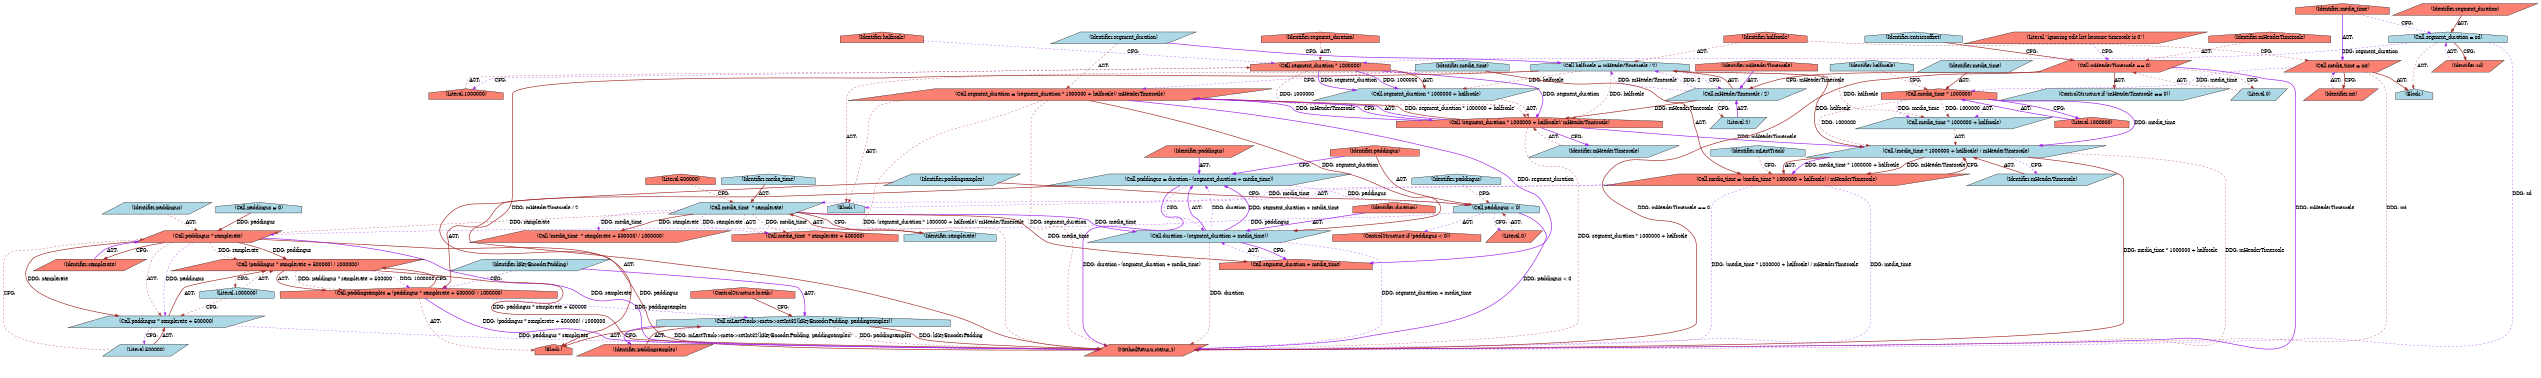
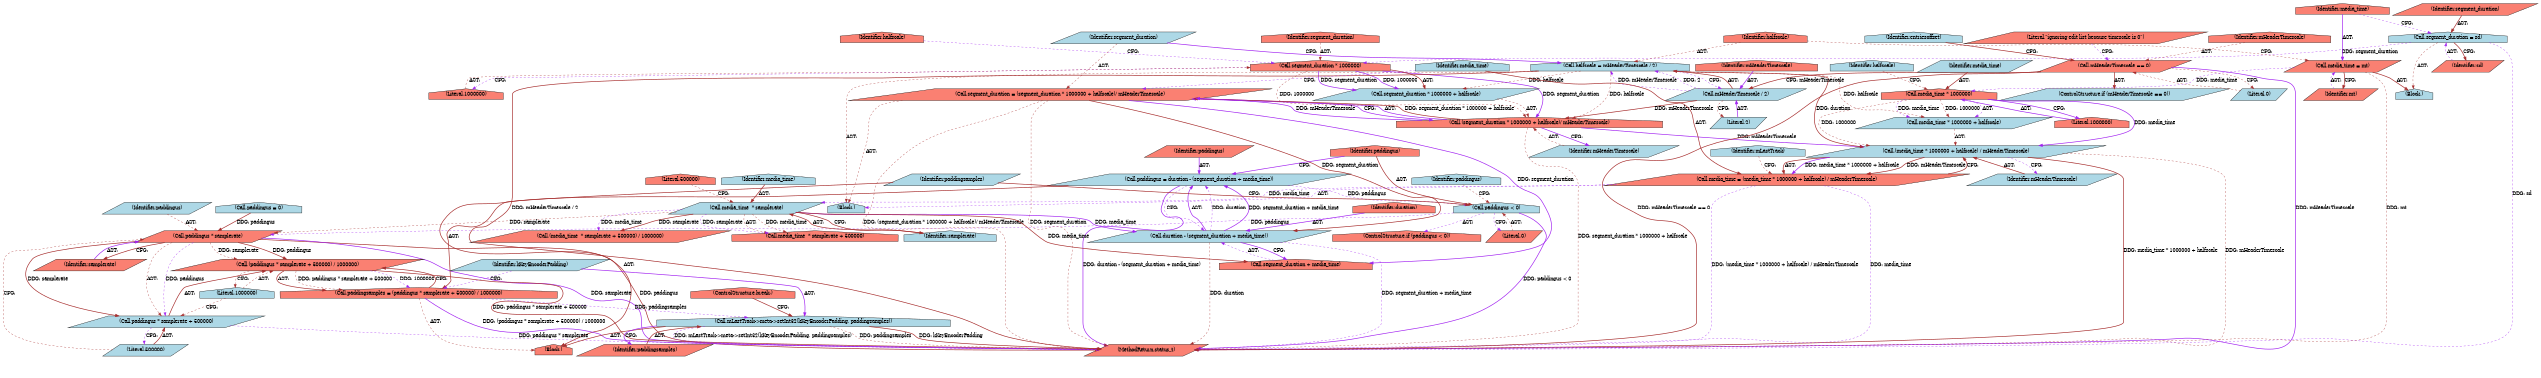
(1833, 109) -> (1833, 109)
